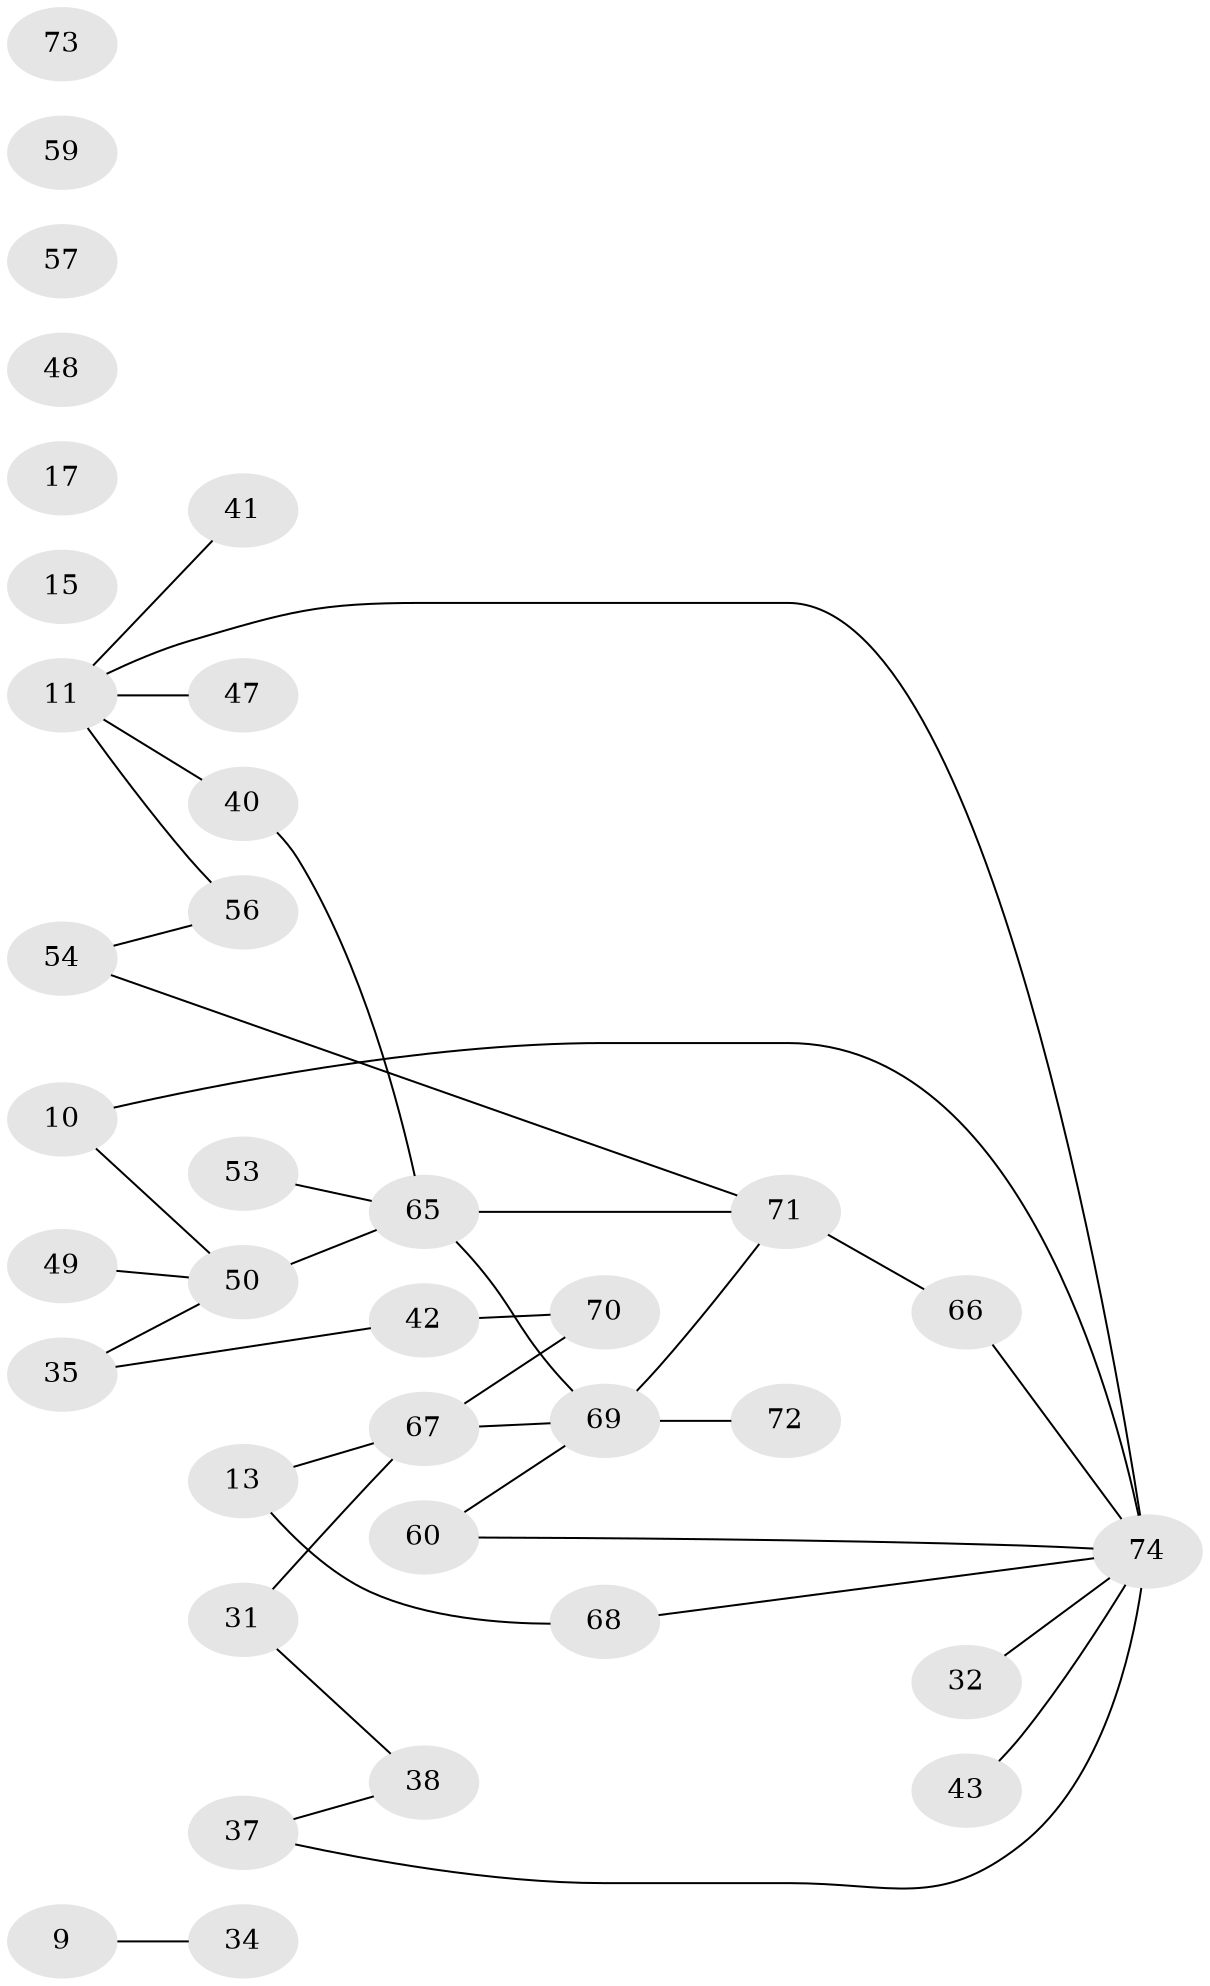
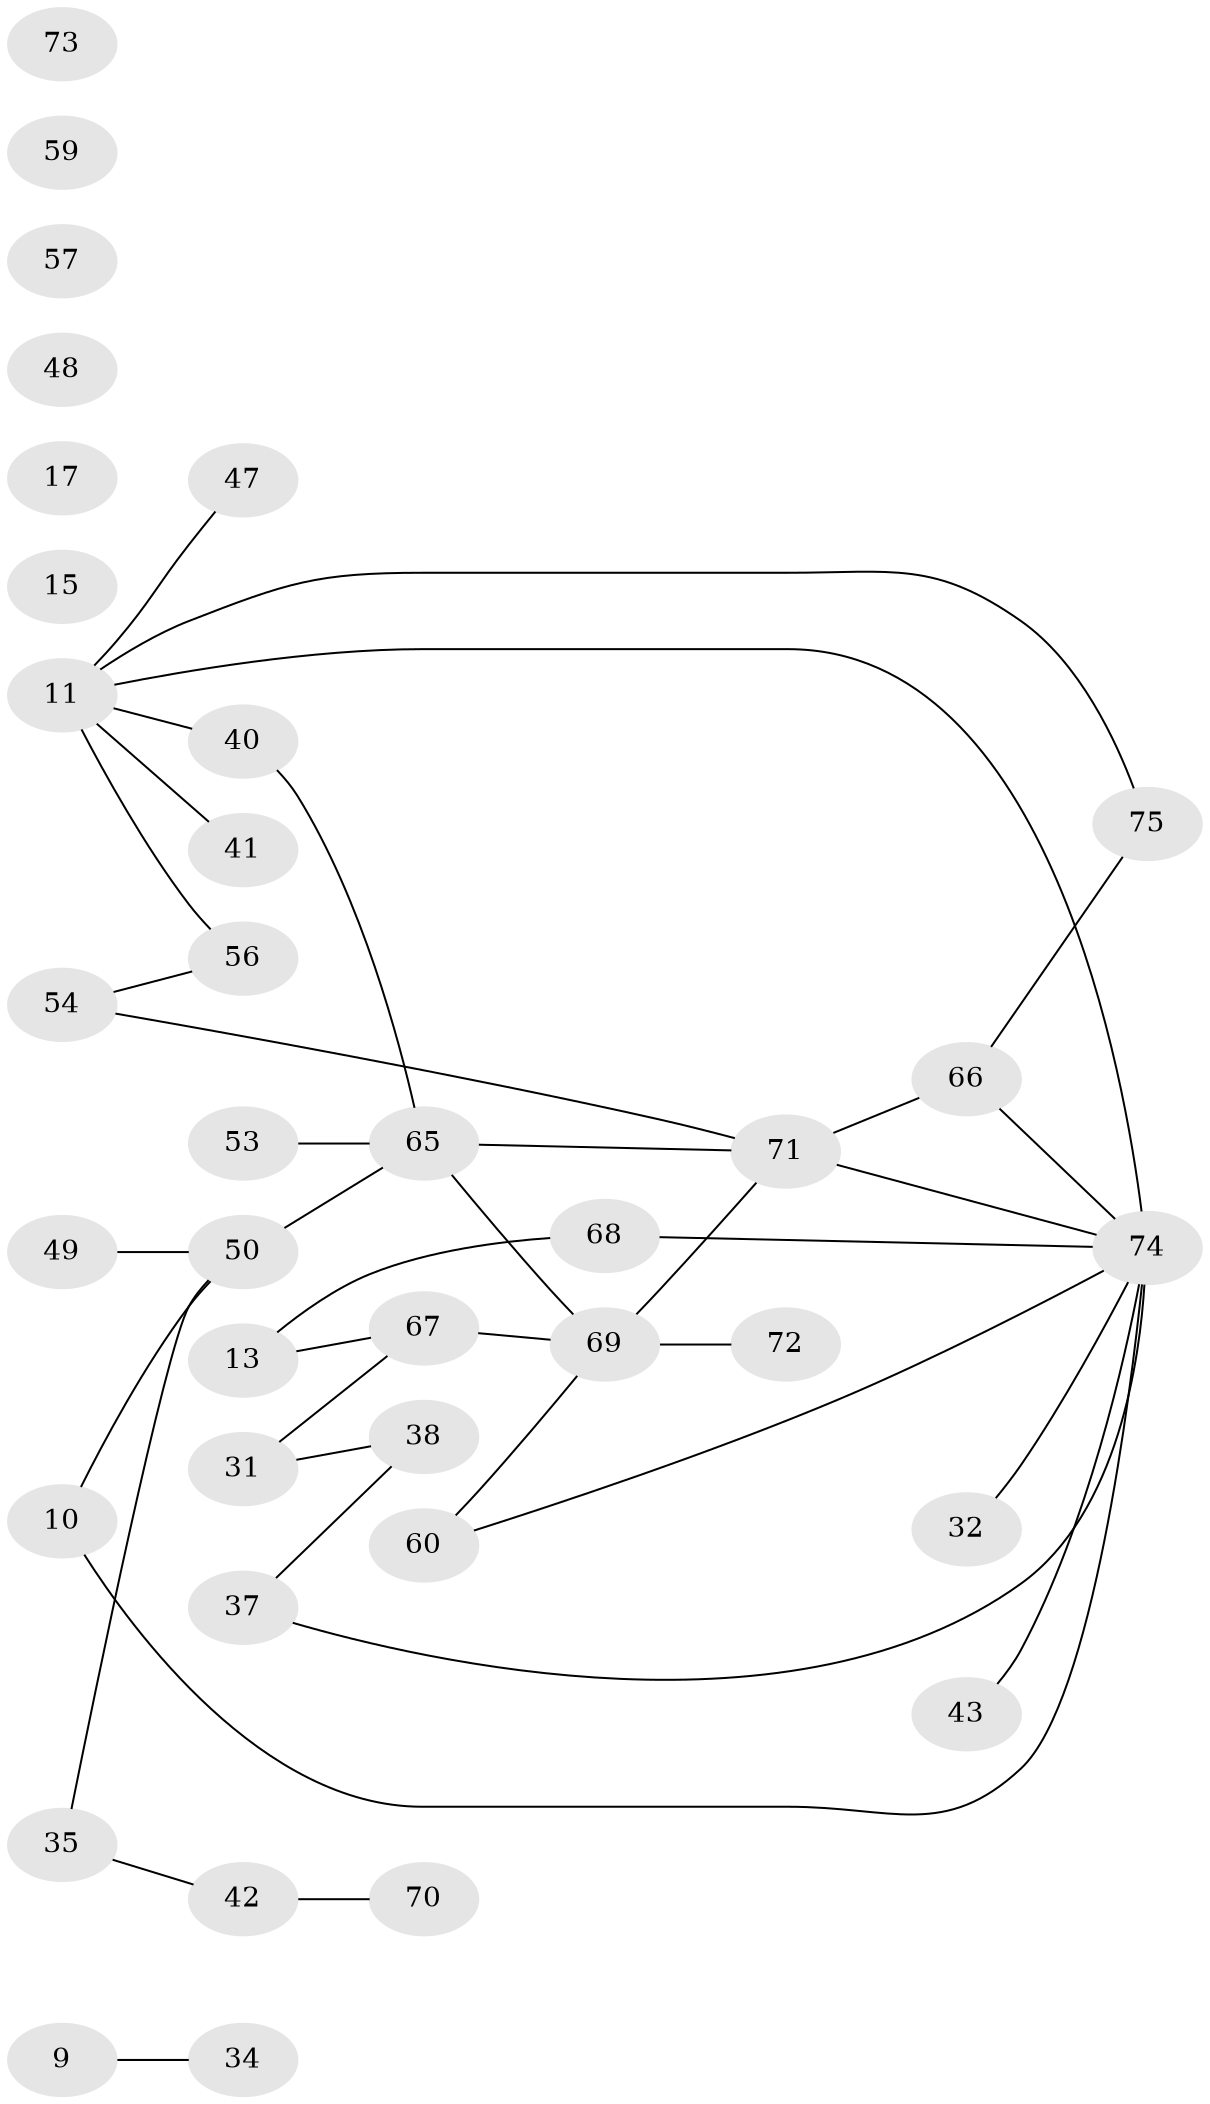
none -> (1148, 824)
none -> (967, 1200)
(515, 1370) -> none
